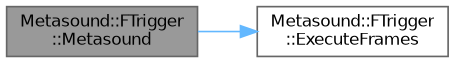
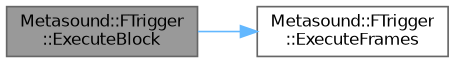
(102, 32) -> (102, 32)
